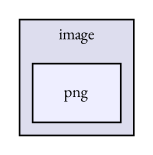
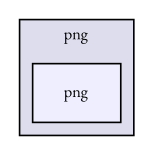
(77, 35) -> (77, 35)
